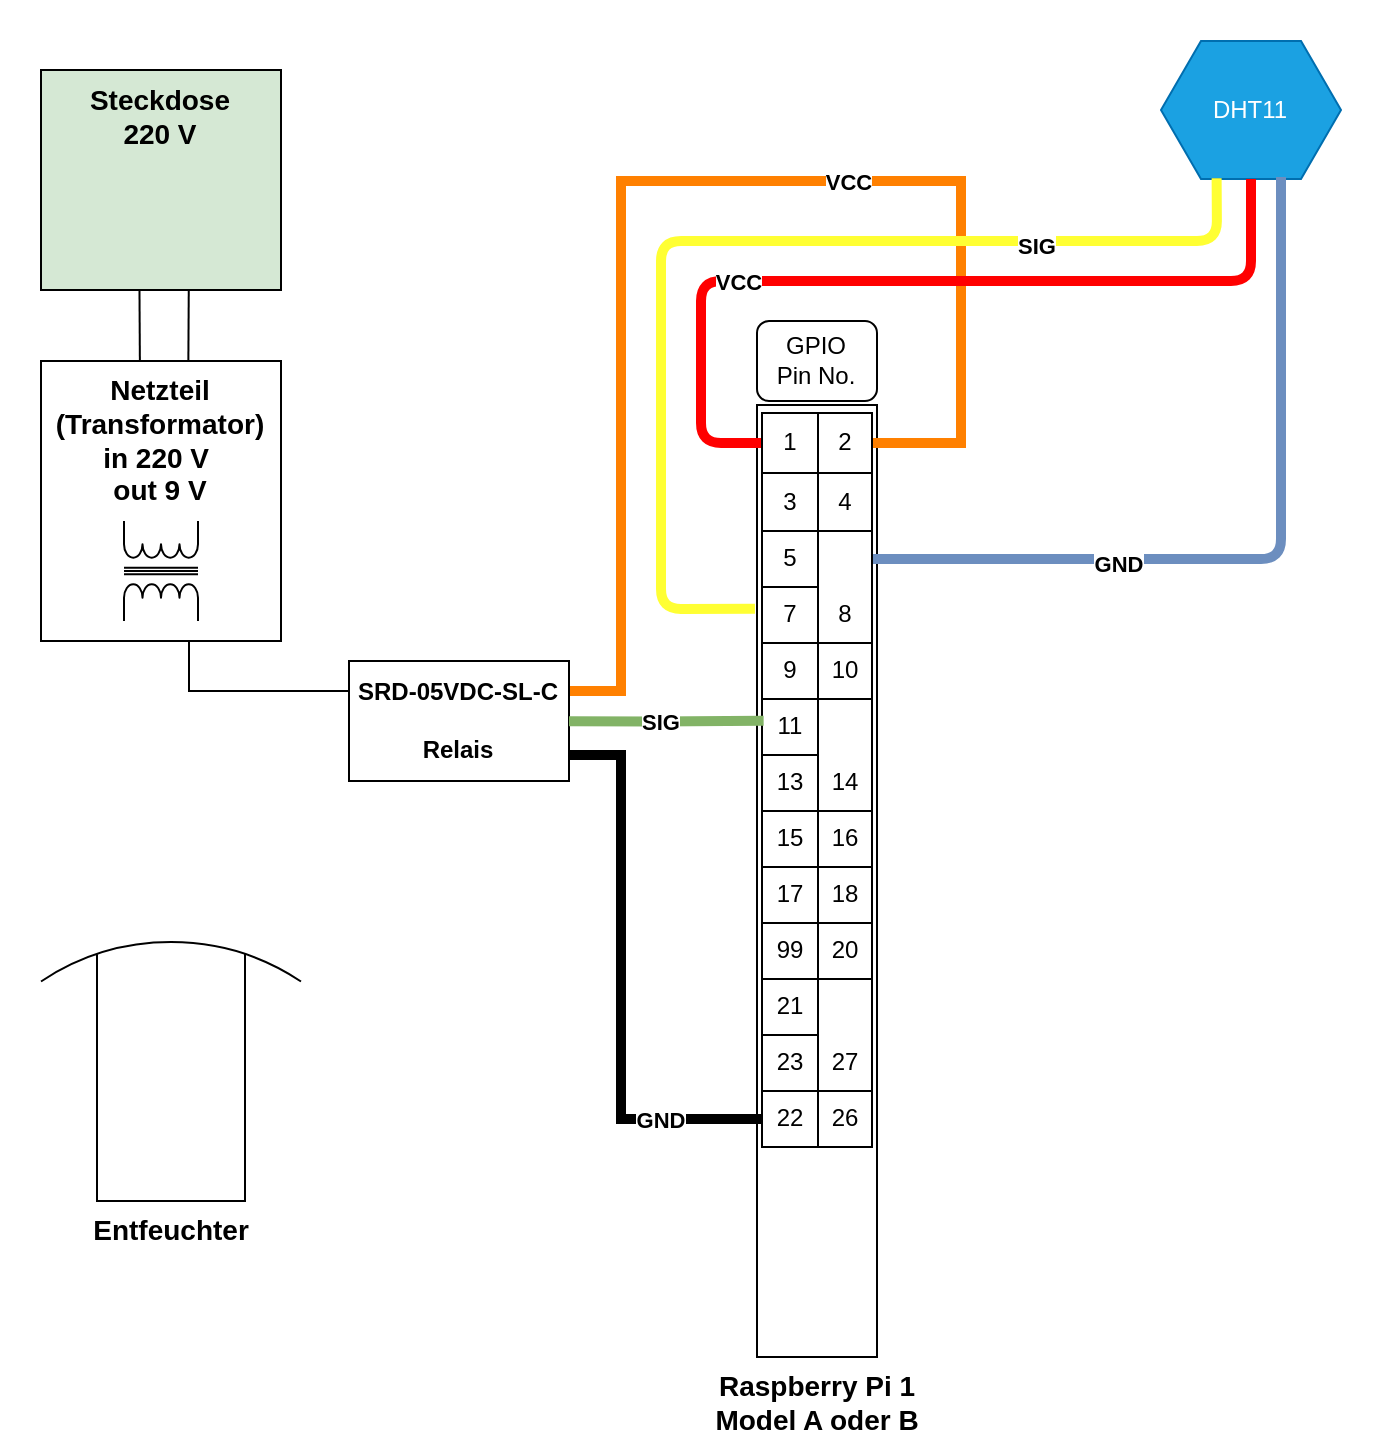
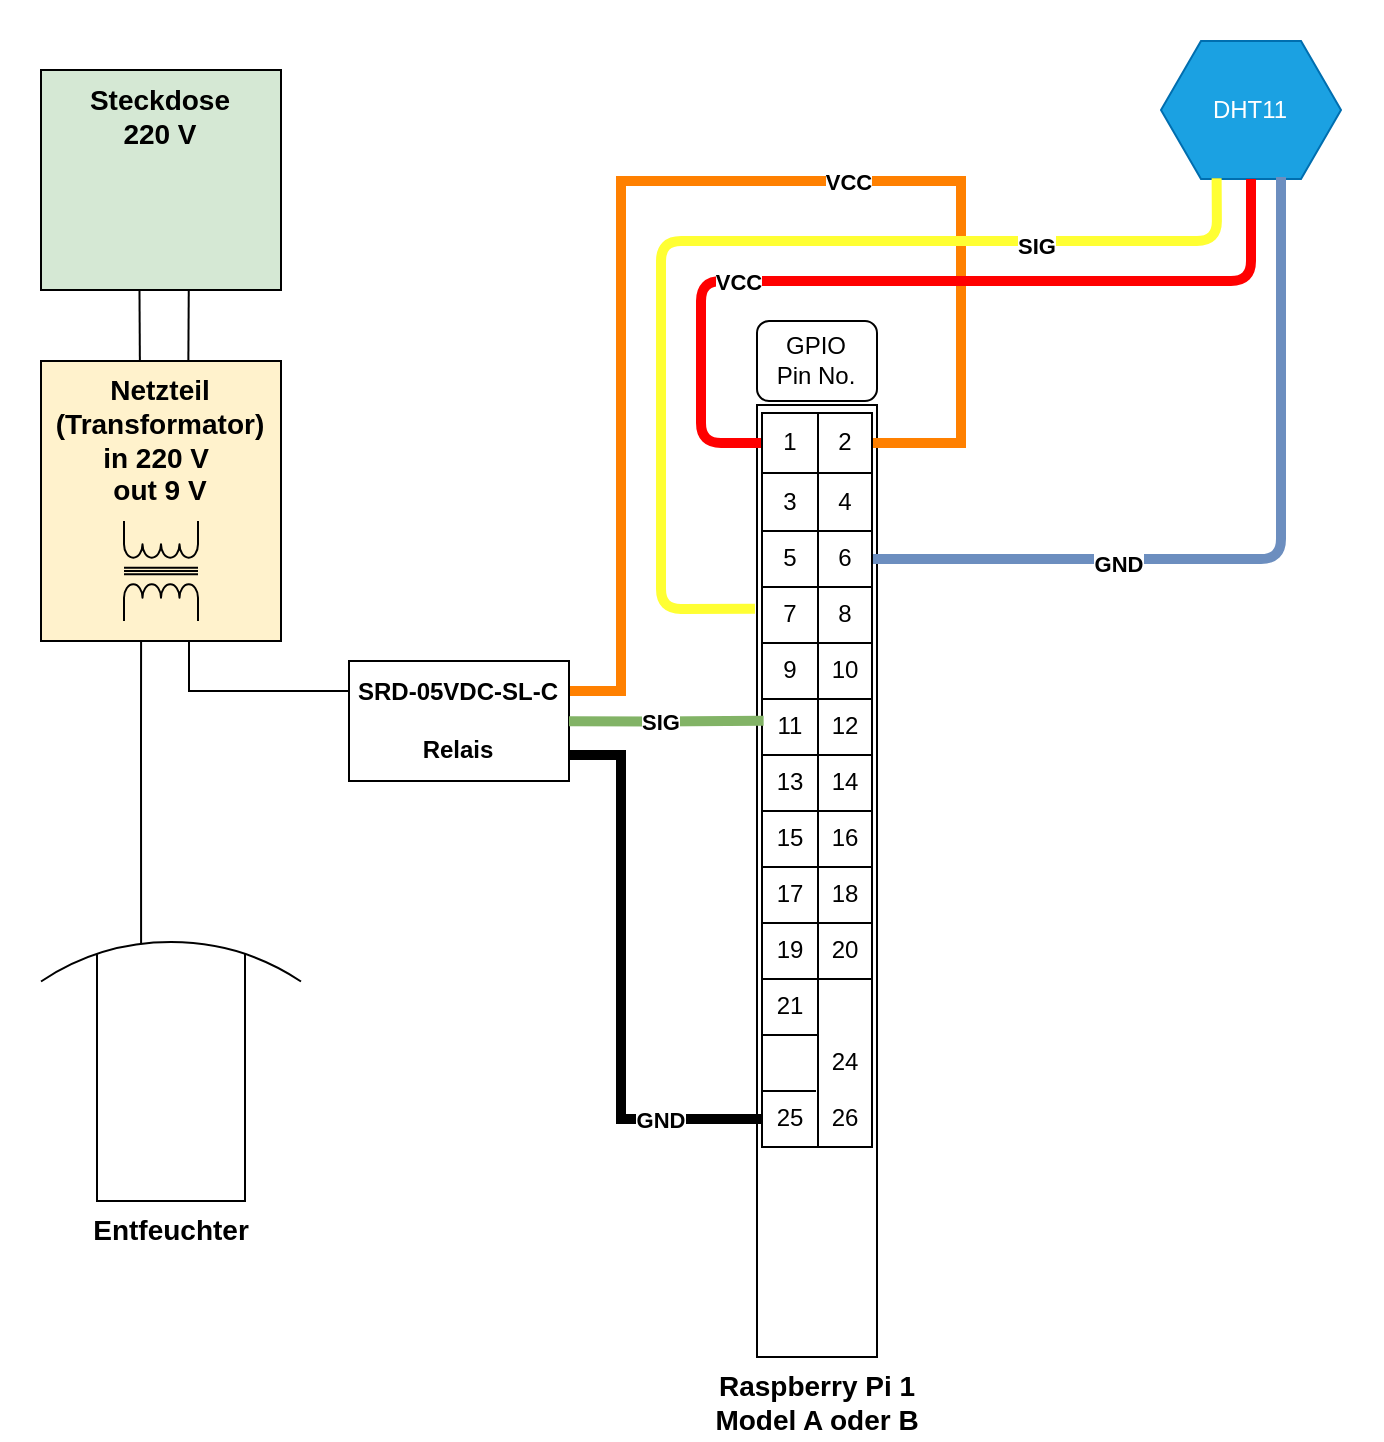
(161, 501) -> (161, 501)
none -> (845, 559)
none -> (845, 727)
none -> (141, 790)
(791, 951) -> (791, 951)
(790, 1063) -> none
(846, 1063) -> (846, 1063)
(791, 1119) -> (791, 1119)
